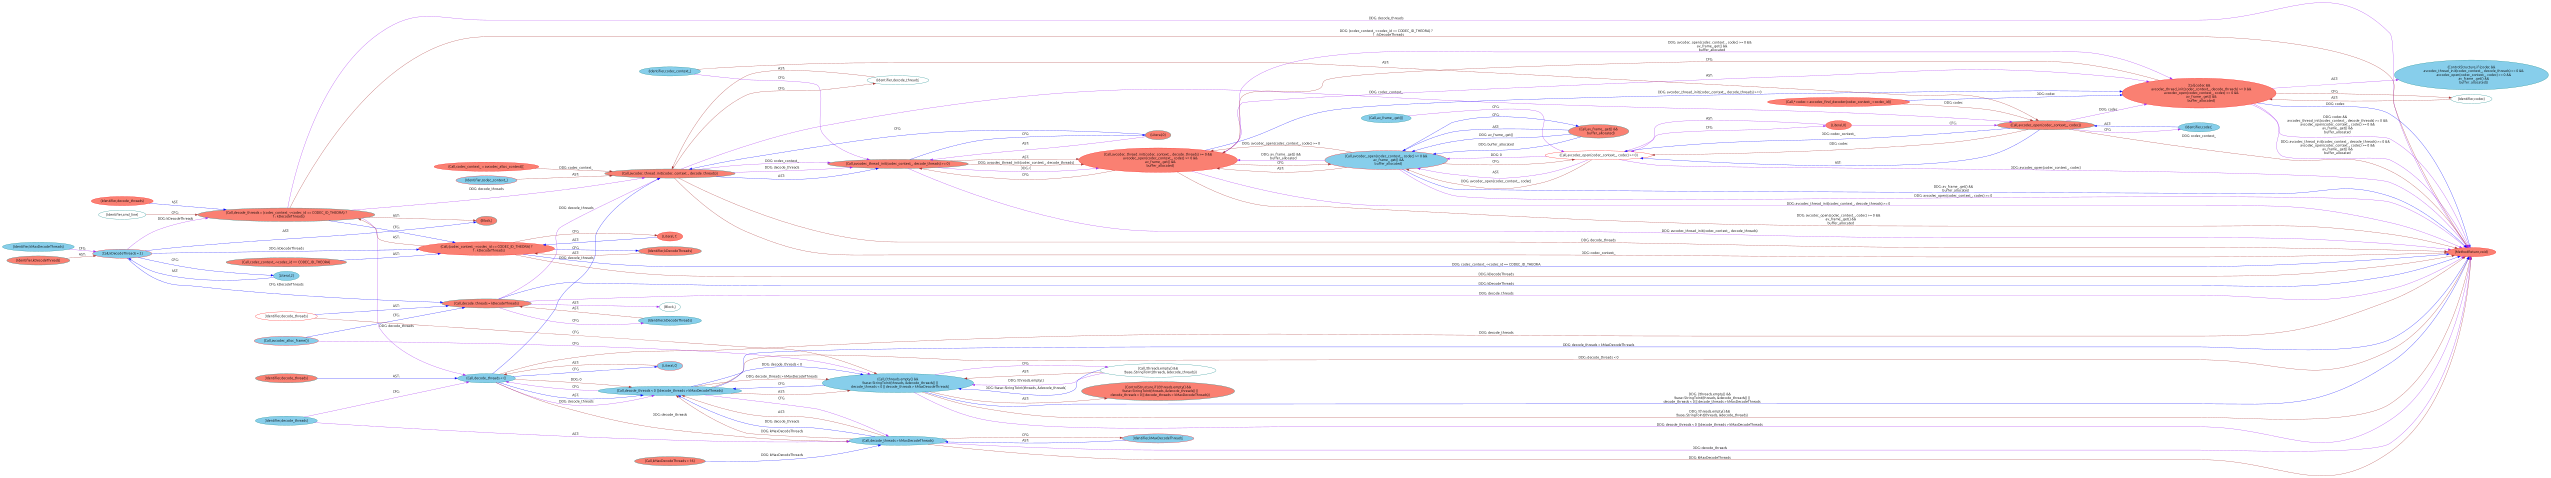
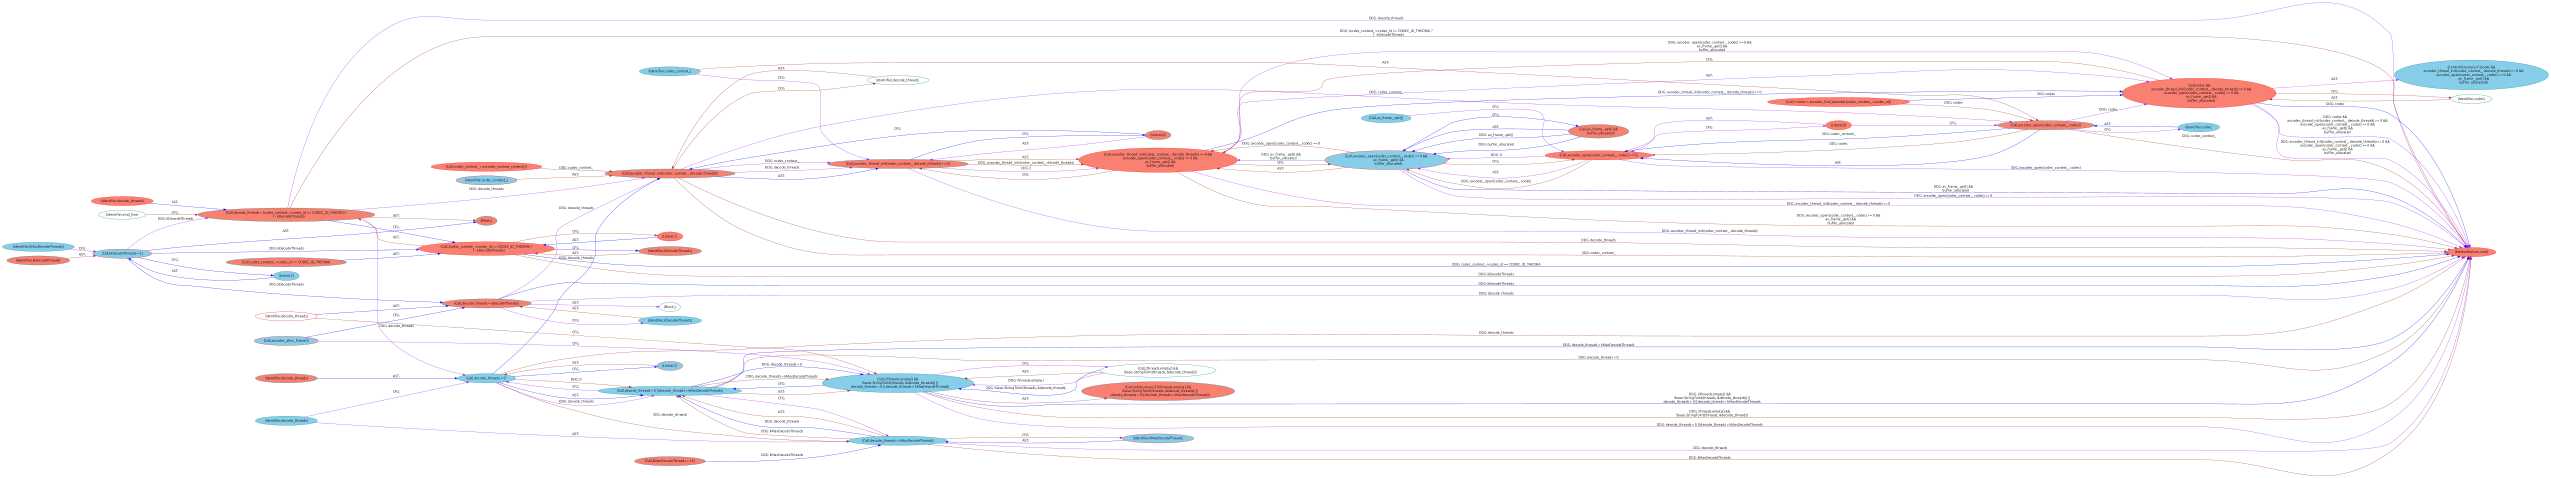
(1599, 155) -> (1599, 155)
(486, 167) -> (486, 167)
(286, 285) -> (286, 285)
